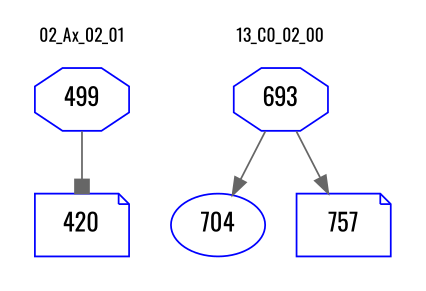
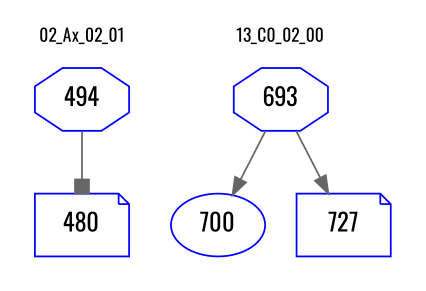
(82, 99) -> (82, 99)
(82, 225) -> (82, 225)
(218, 225) -> (218, 225)
(344, 225) -> (344, 225)
